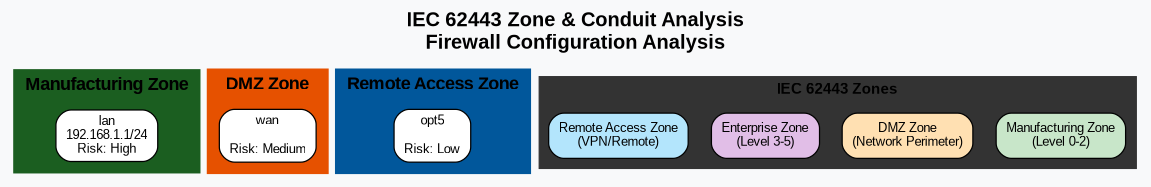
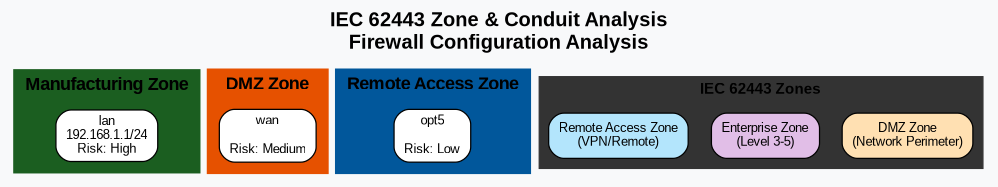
(1061, 136) -> none
